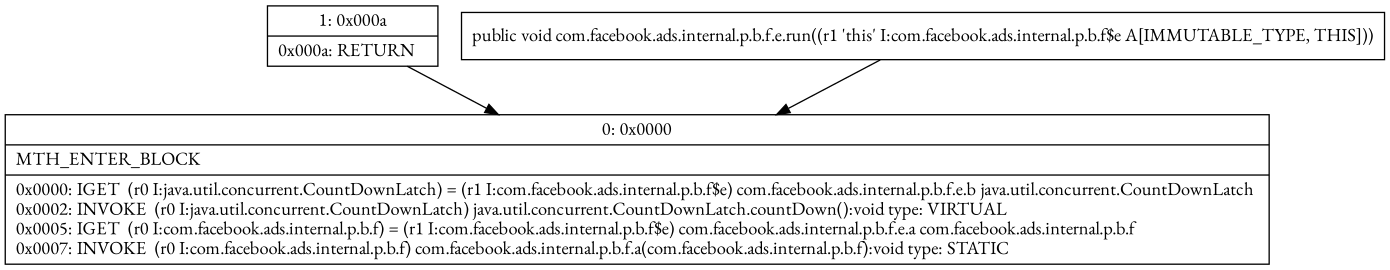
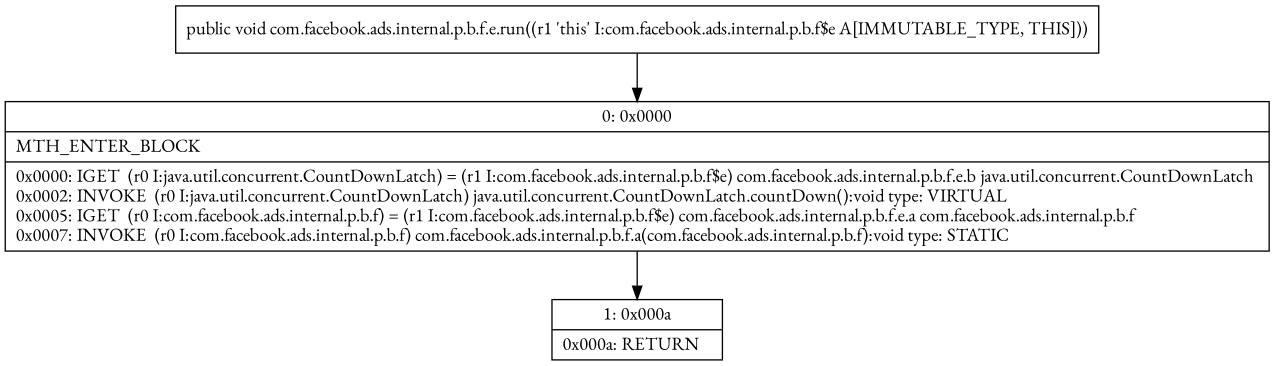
(447, 87) -> (637, 269)
